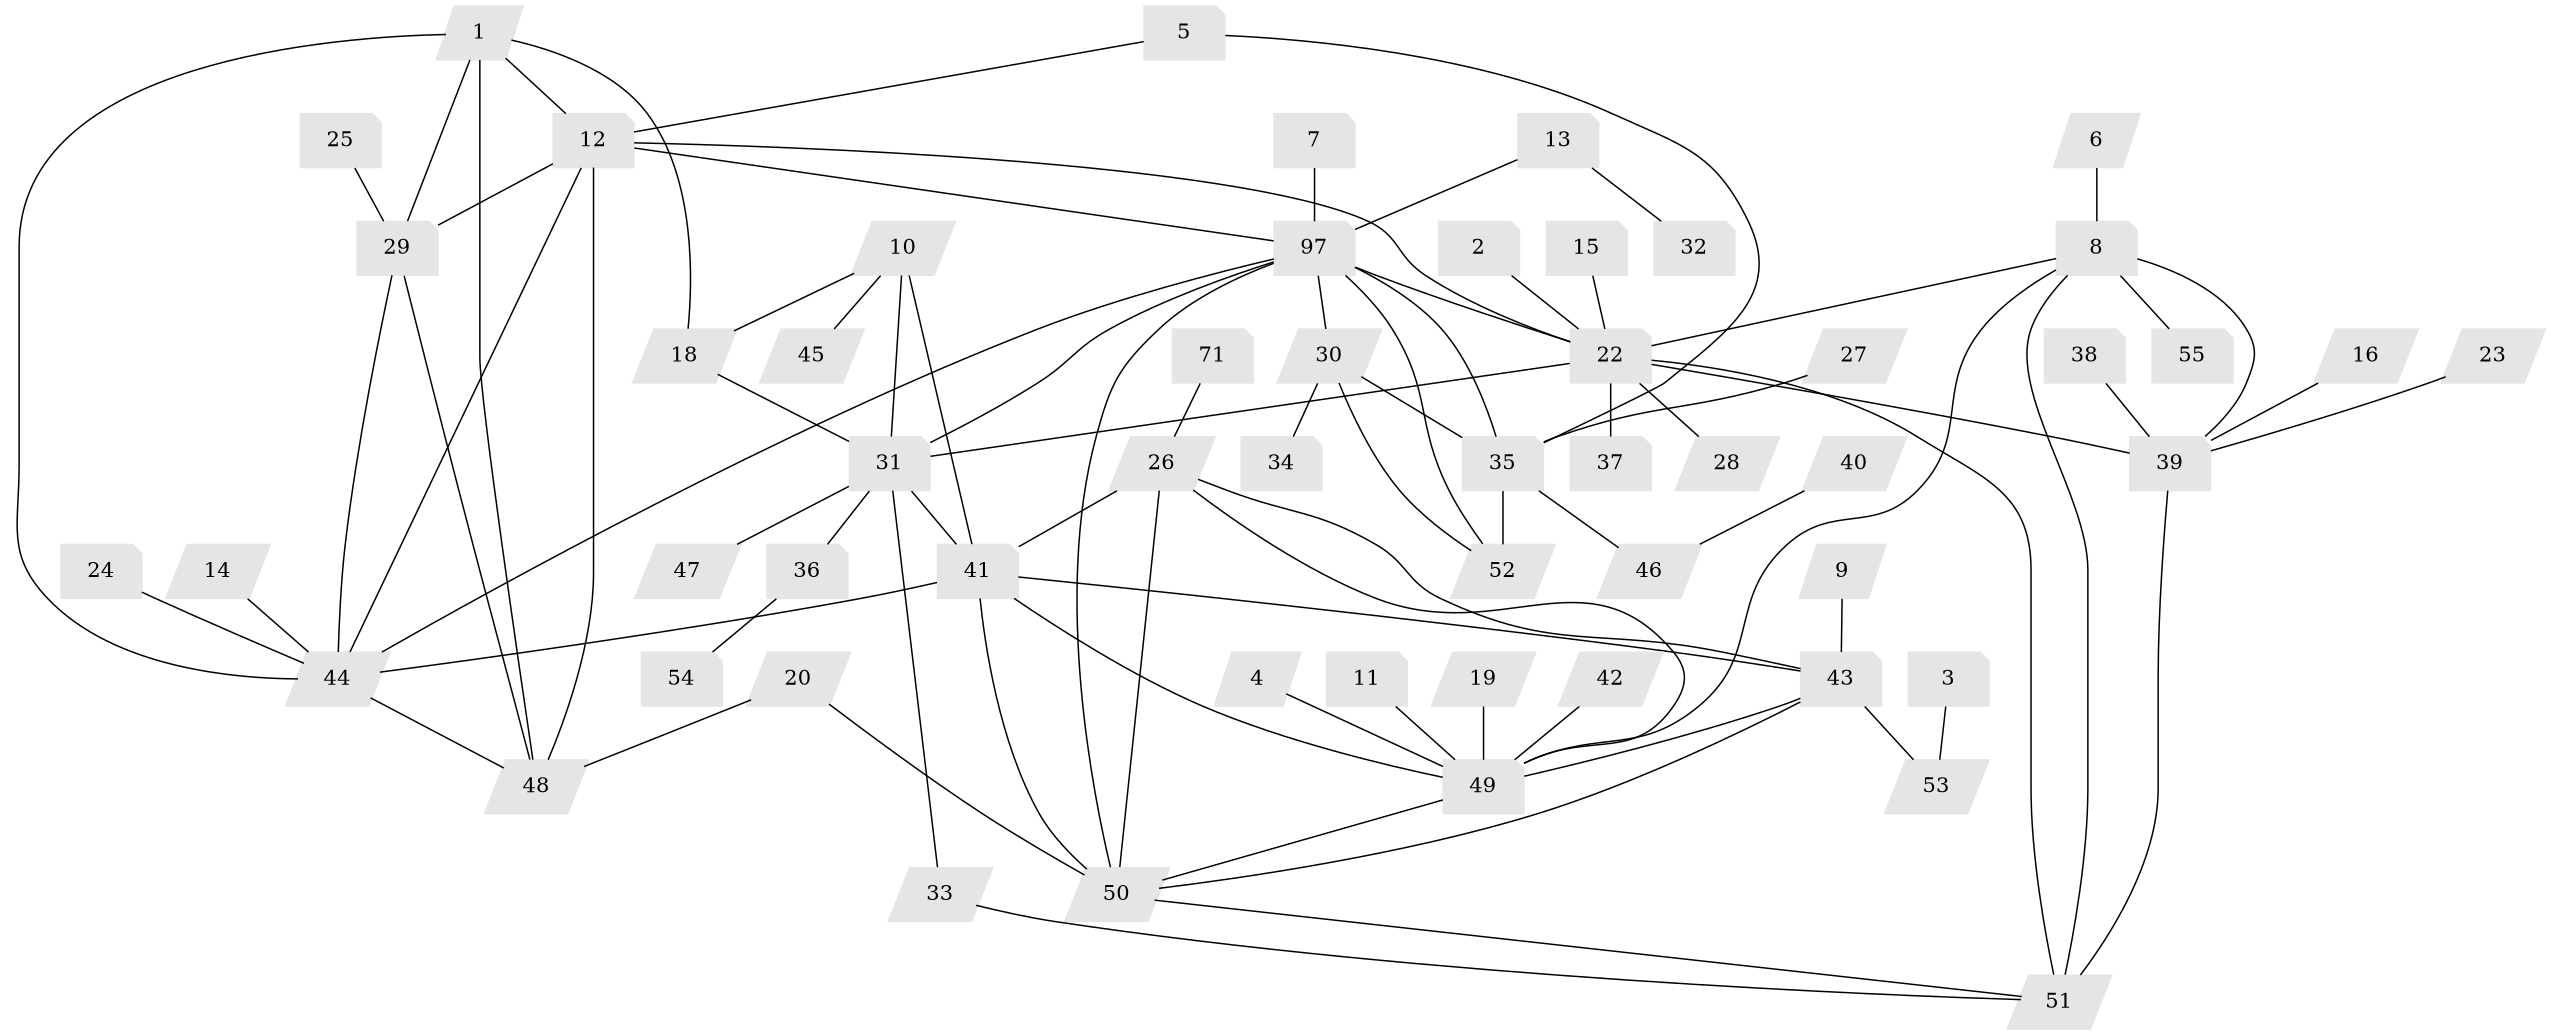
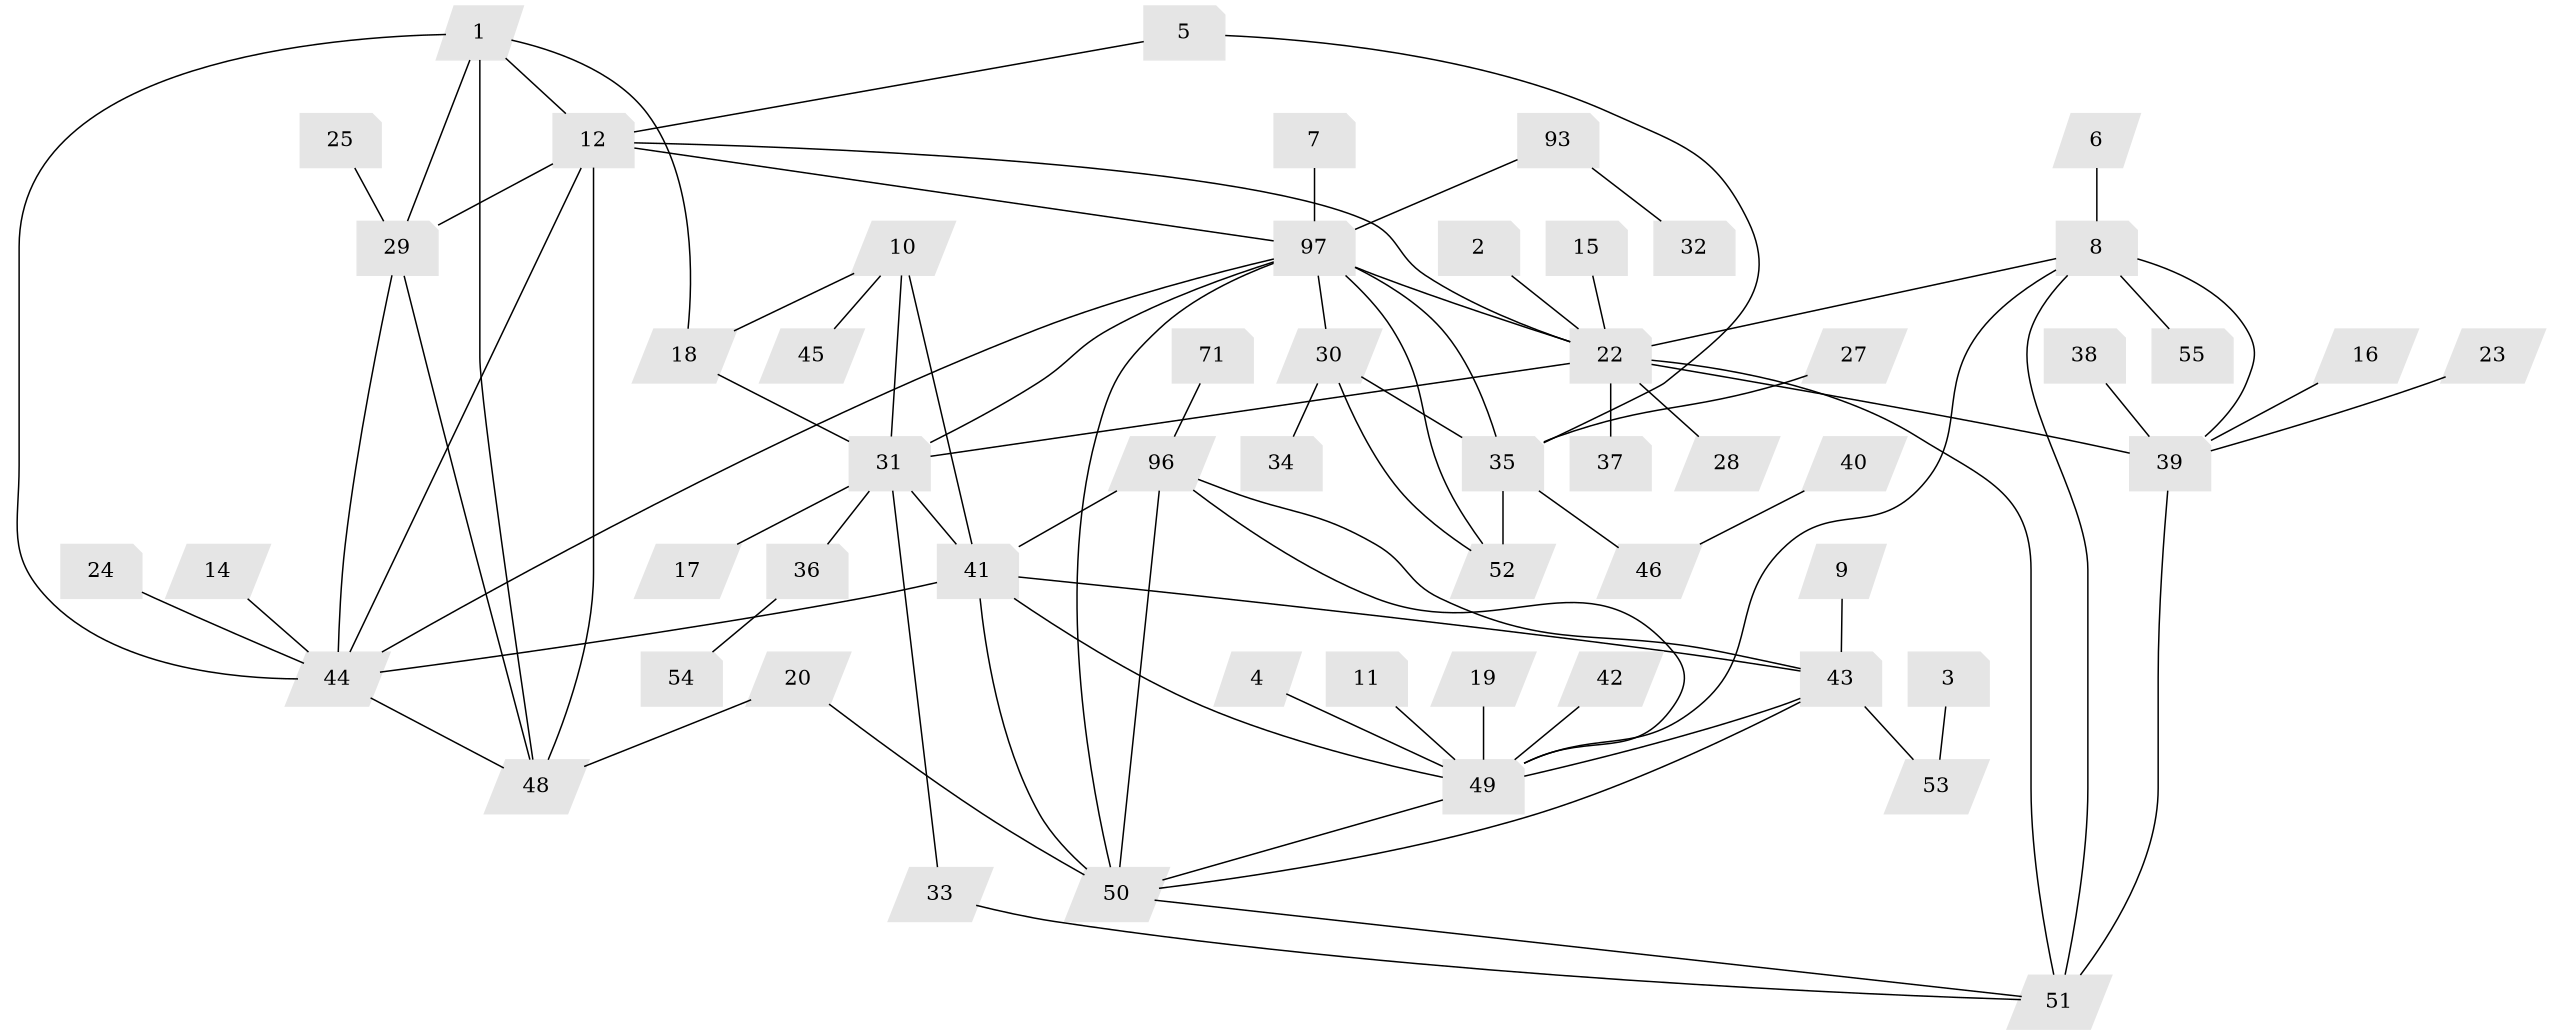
(1558, 141) -> (1558, 141)
(1162, 464) -> (1162, 464)
(688, 571) -> (688, 571)
